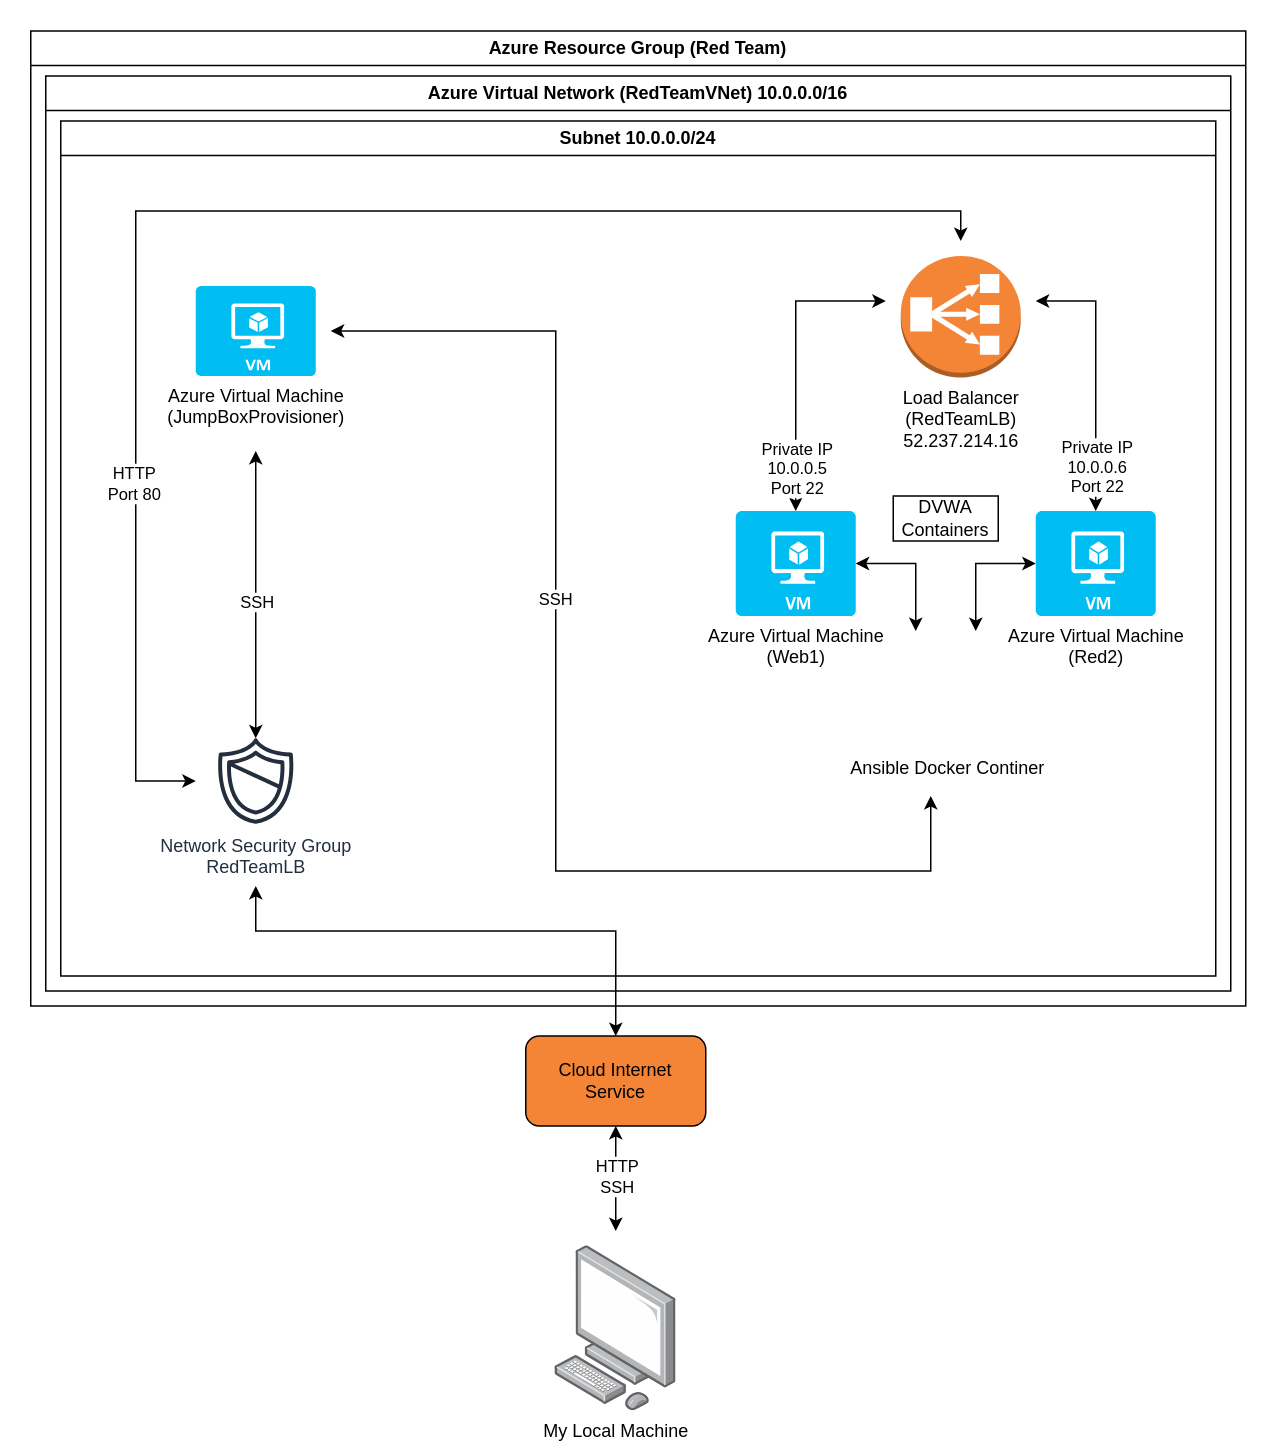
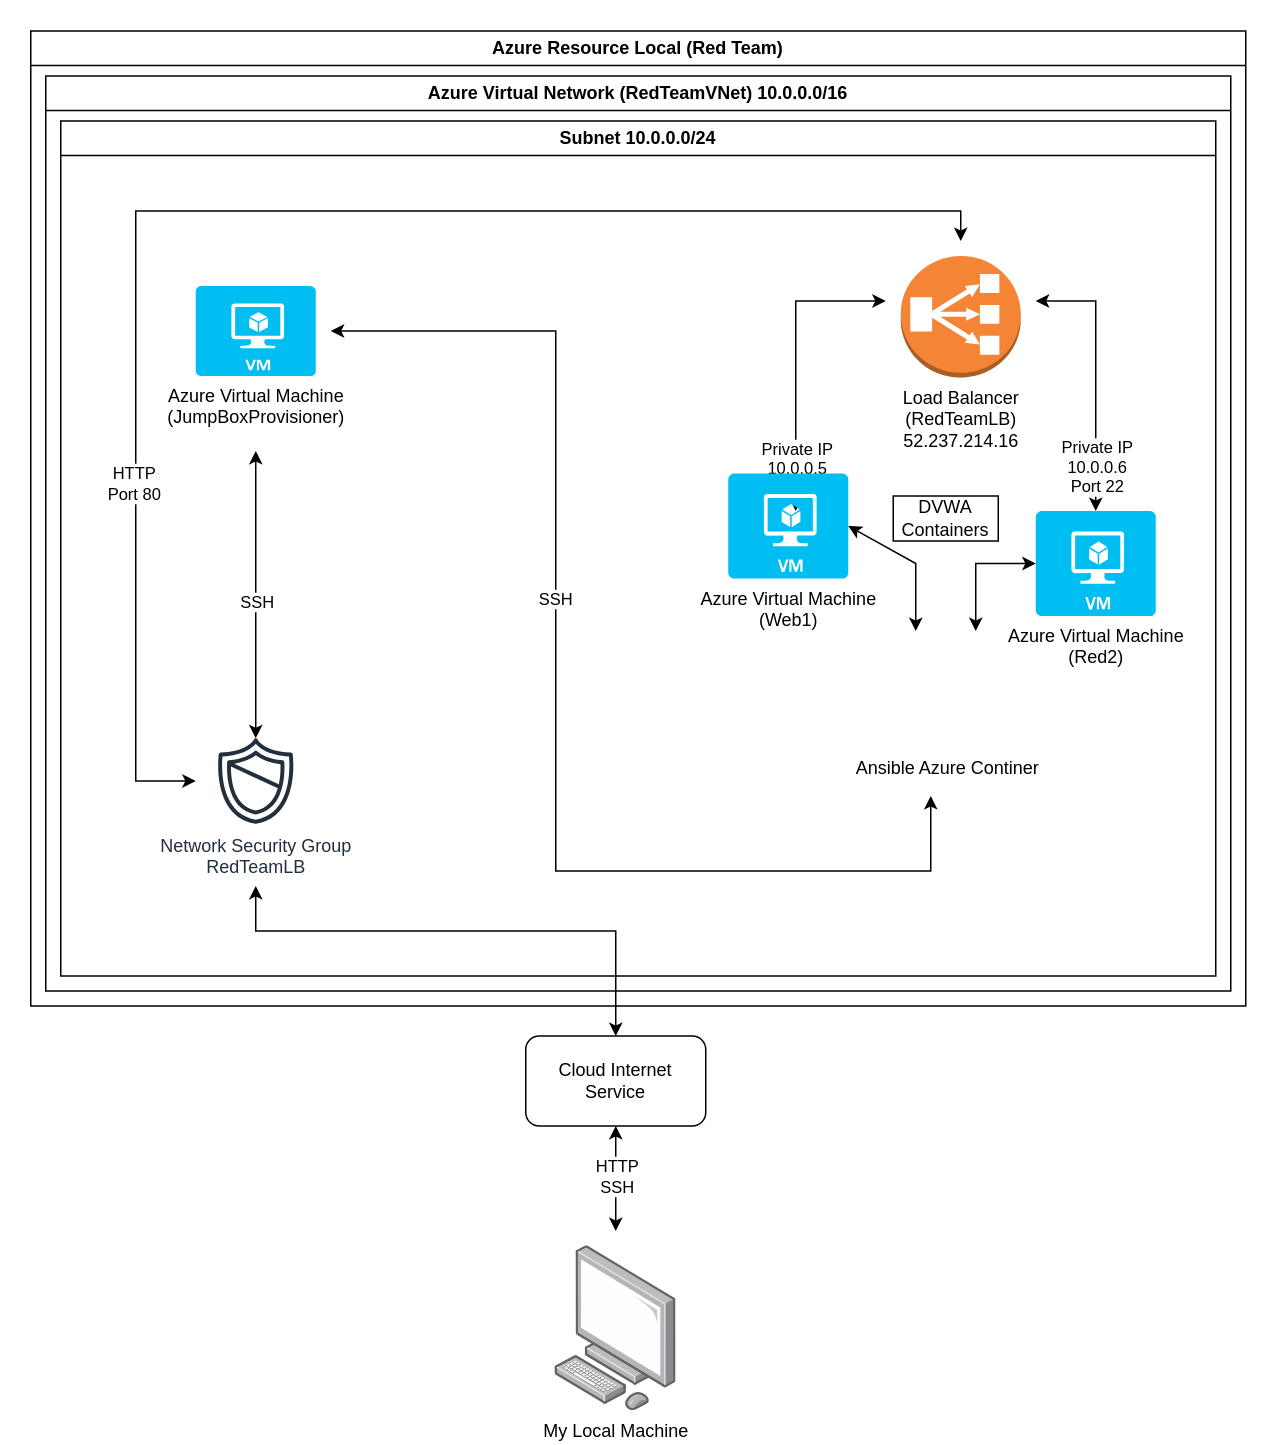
(638, 49) -> (638, 49)
(796, 563) -> (788, 526)
(948, 769) -> (948, 769)
(616, 1081) -> (616, 1081)
